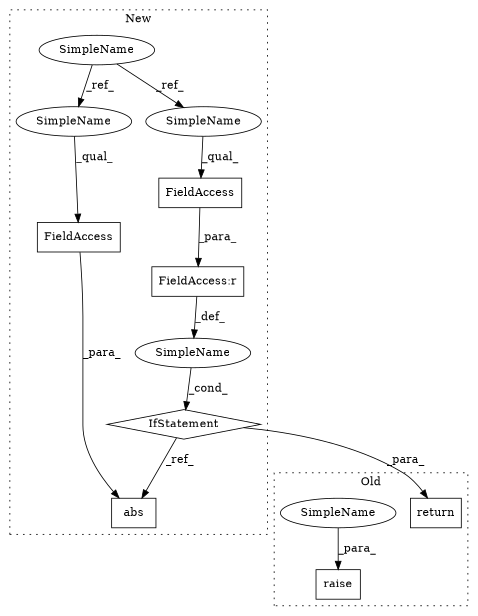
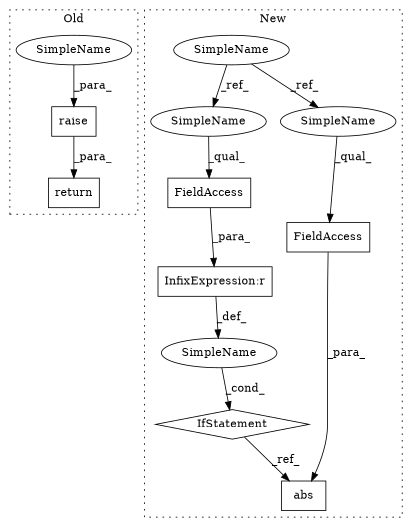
(198, 282) -> (215, 282)
(339, 445) -> (74, 153)
